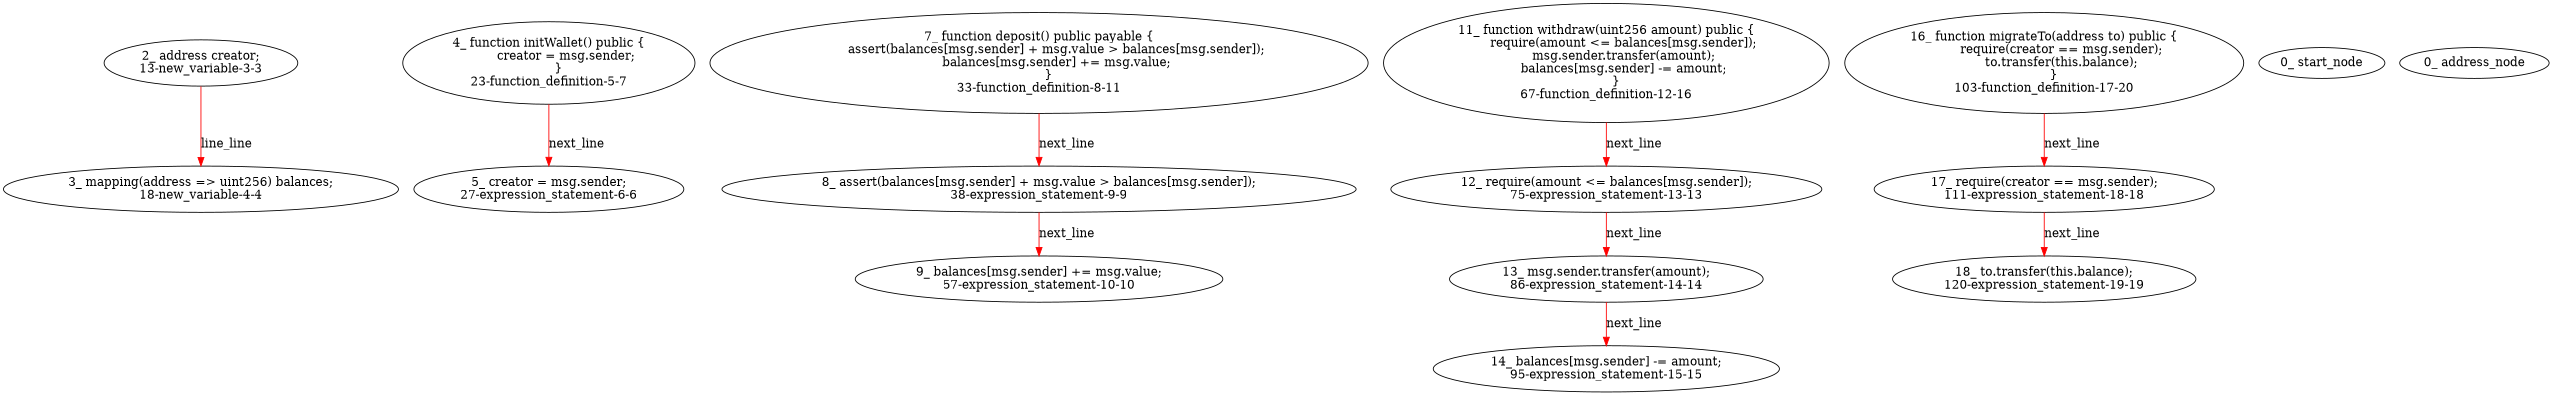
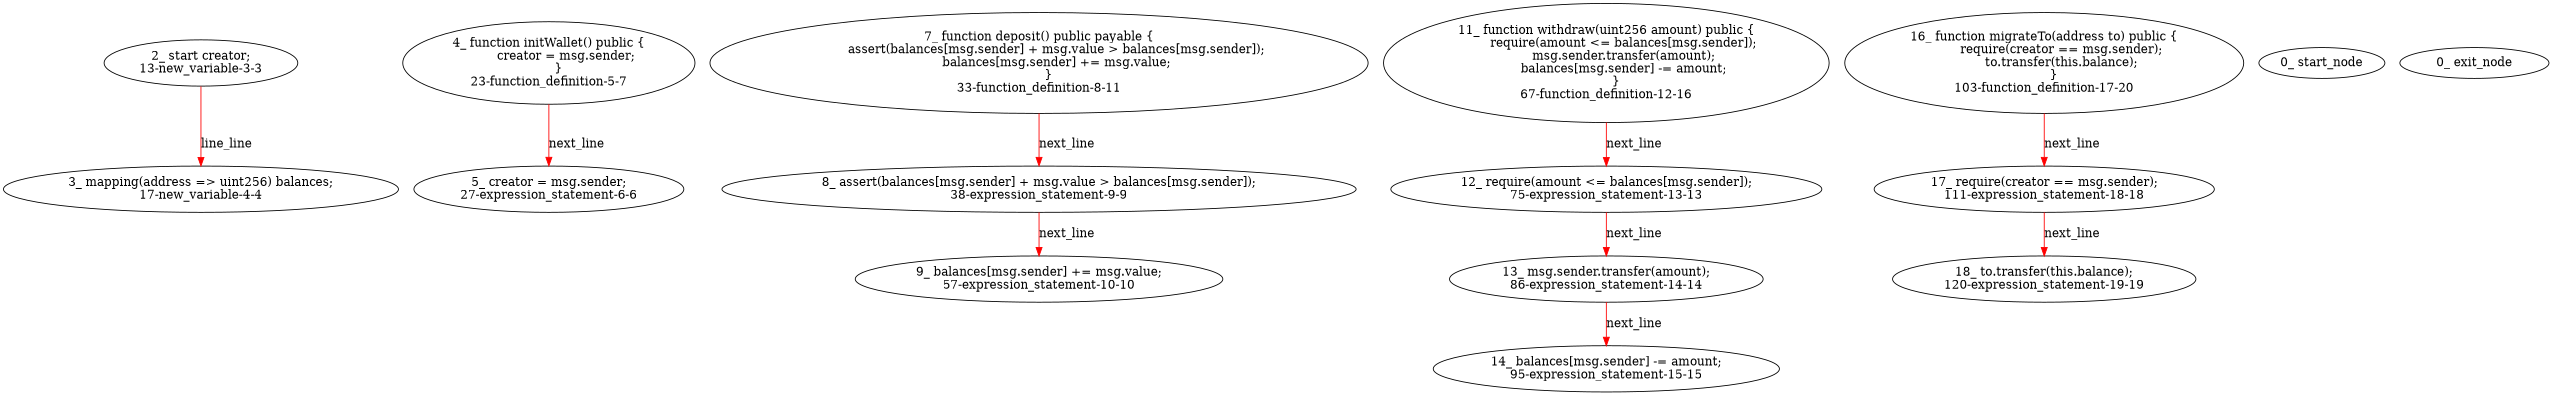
(201, 63) -> (201, 63)
(2474, 63) -> (2474, 63)
(201, 189) -> (201, 189)
